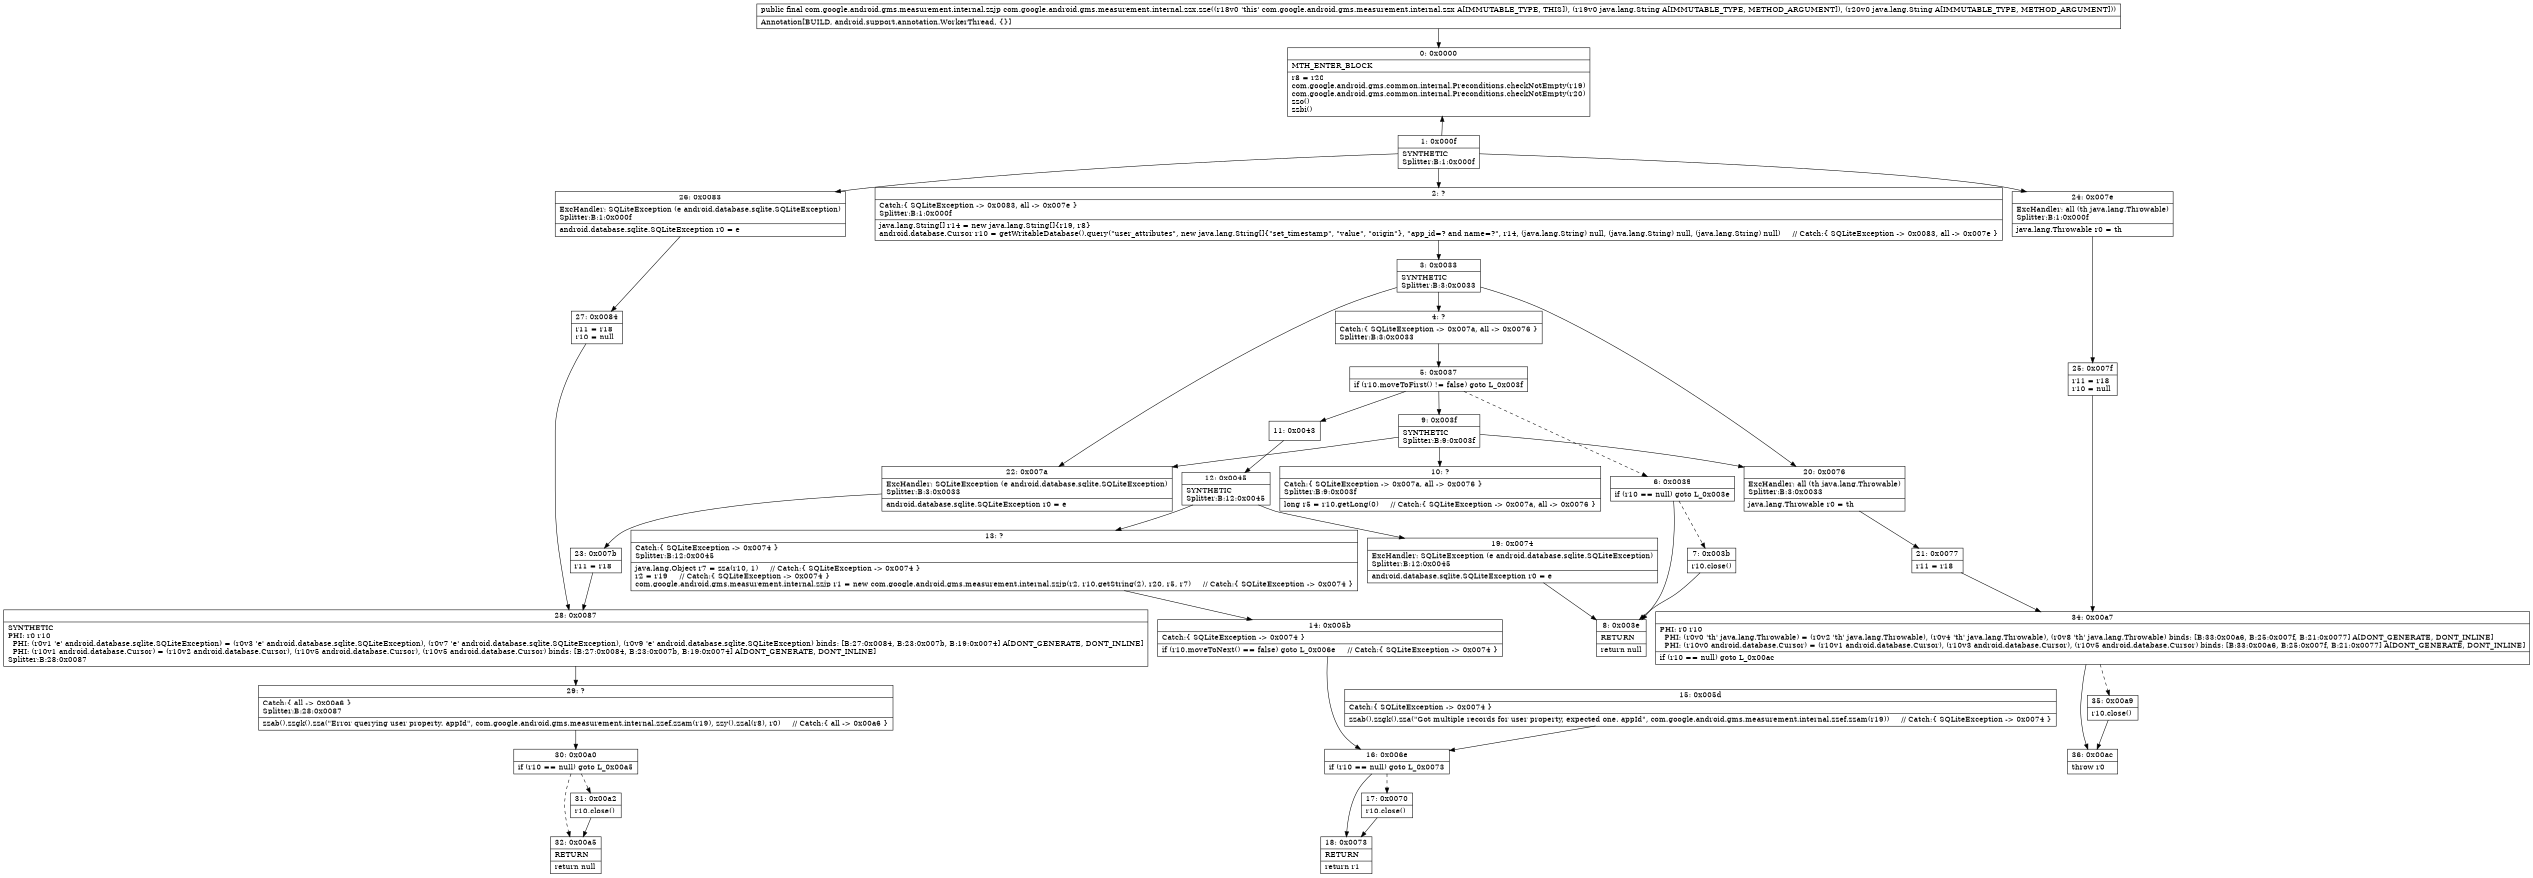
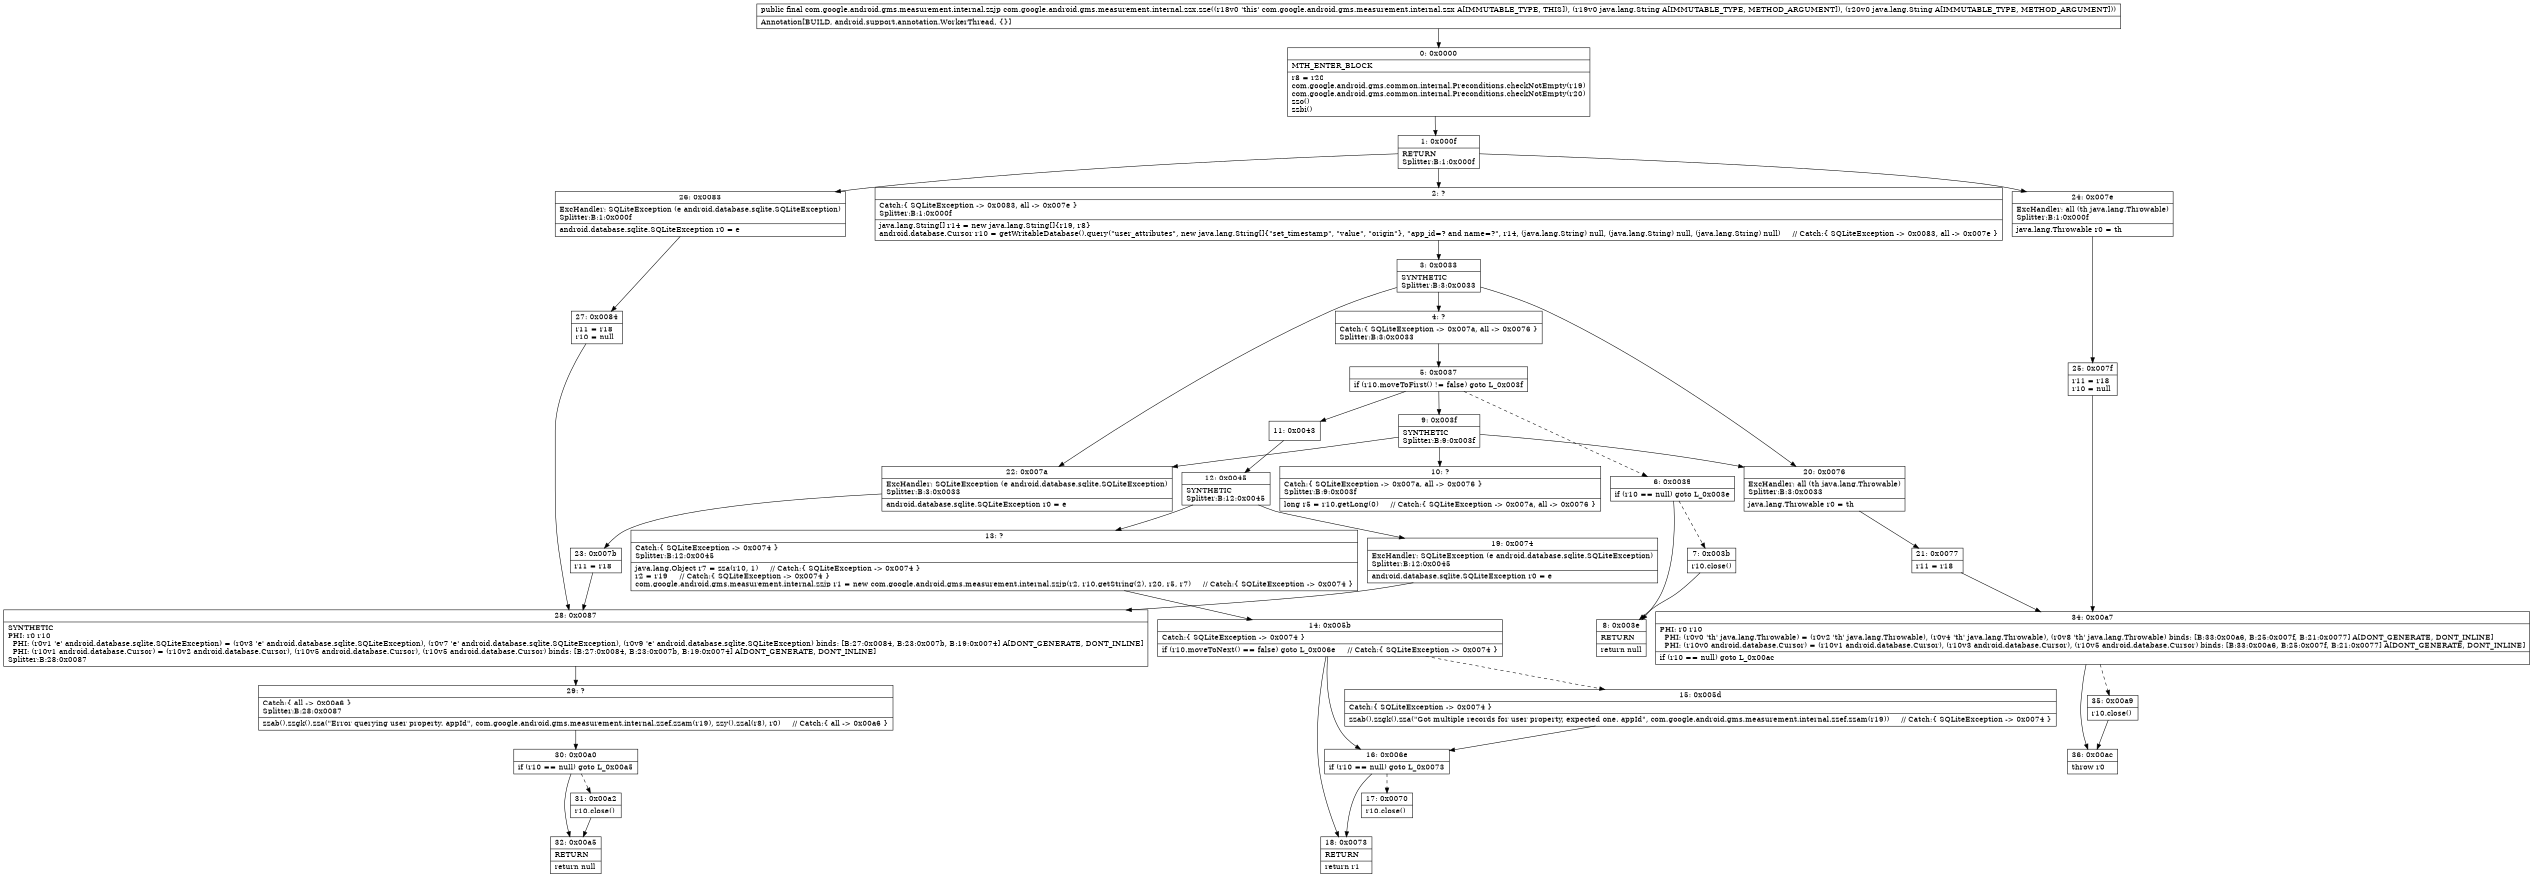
(1442, 129) -> (1435, 123)
(1426, 154) -> (1419, 154)
(1568, 600) -> (1273, 600)
none -> (1513, 672)
(565, 802) -> (565, 802)
(1371, 825) -> (1318, 745)
